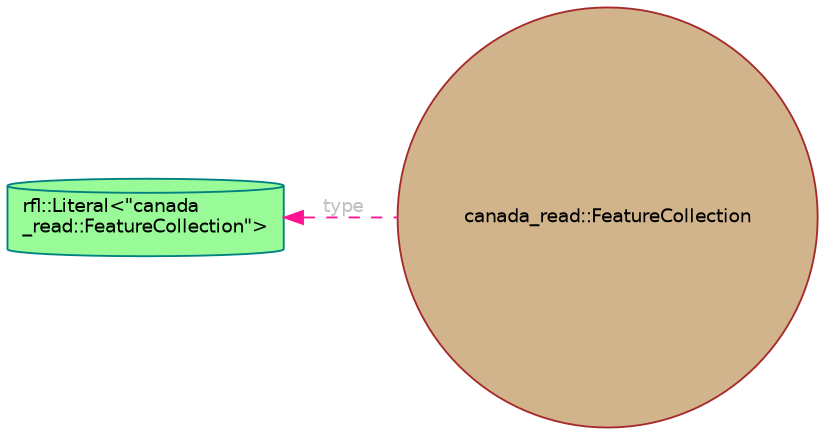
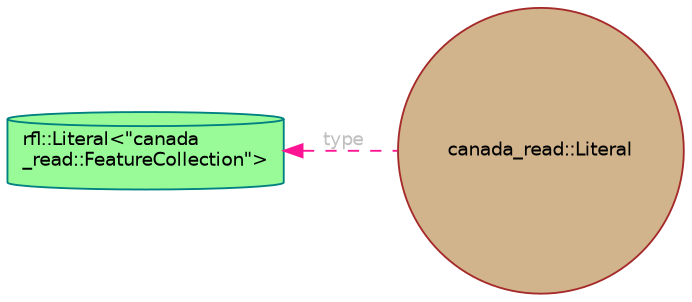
(608, 217) -> (541, 151)
